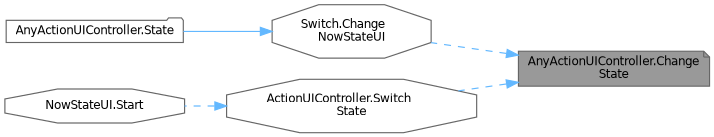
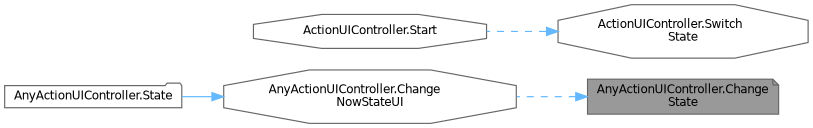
(352, 31) -> (370, 97)
(482, 87) -> none
(95, 106) -> (370, 31)
